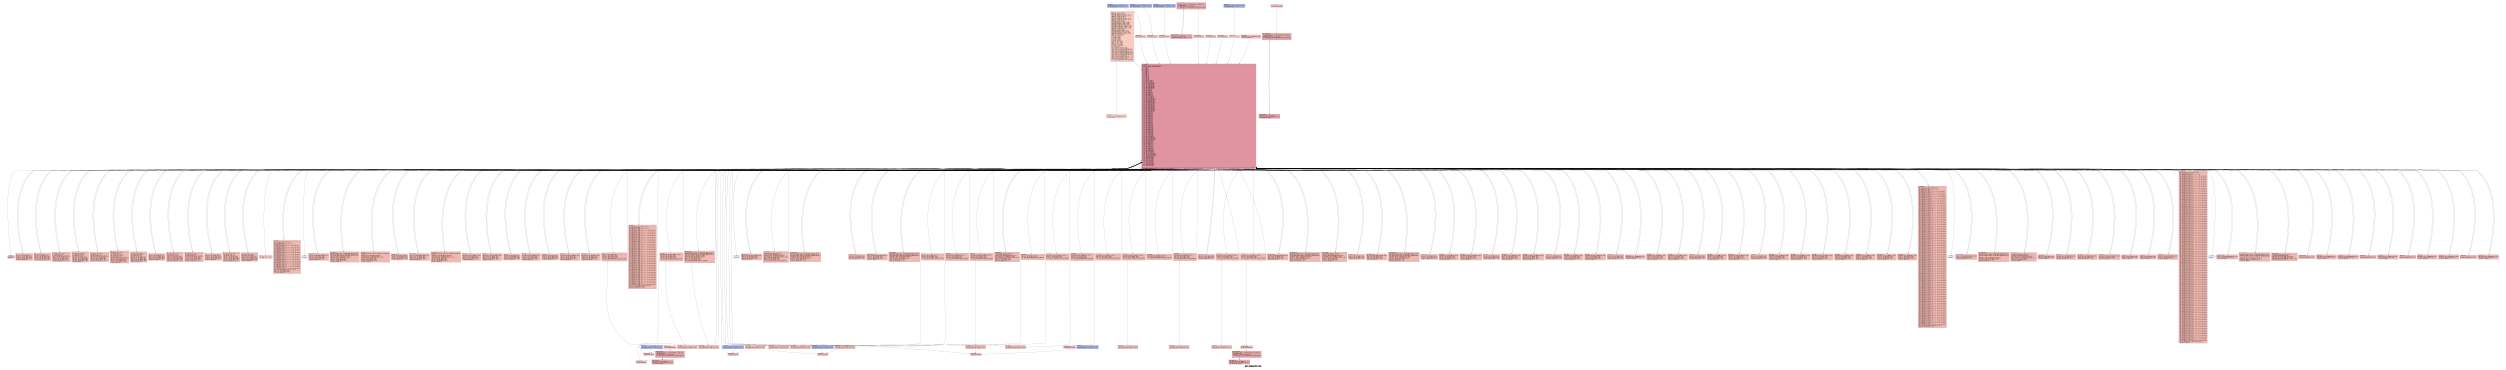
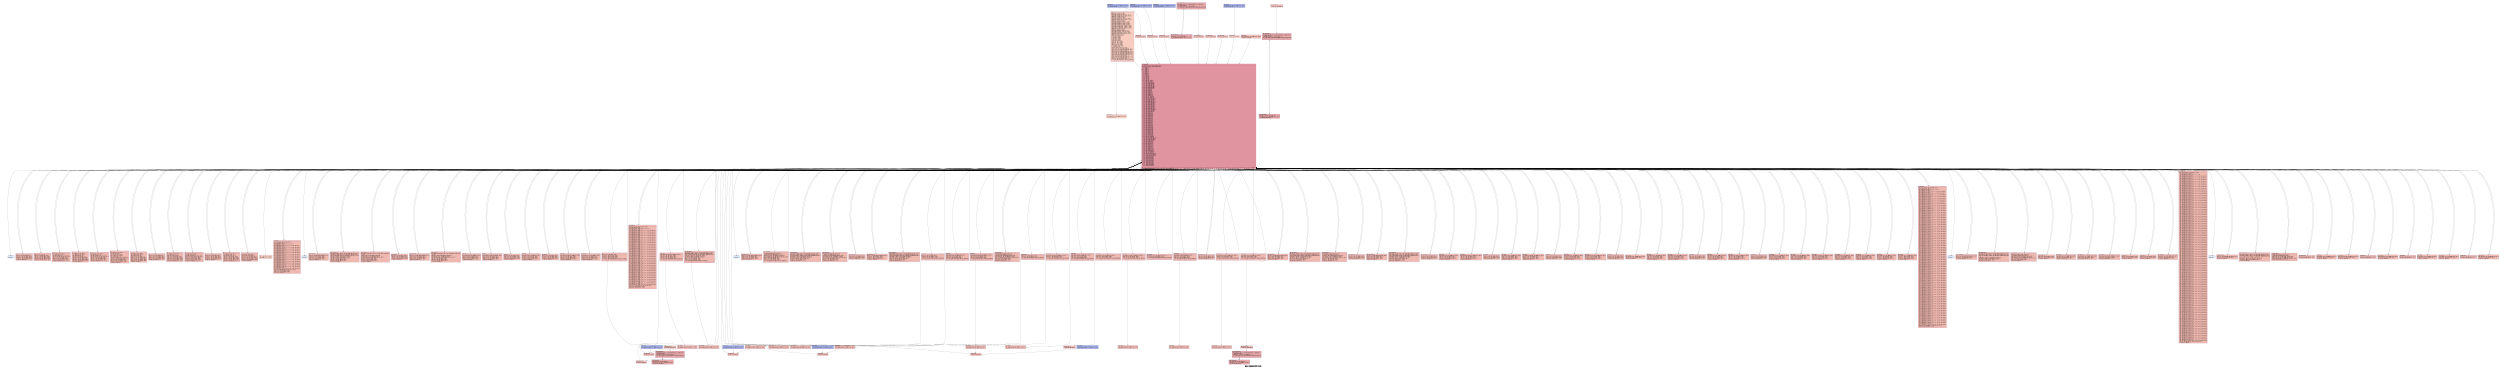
(11, 257) -> (11, 257)
none -> (835, 257)
